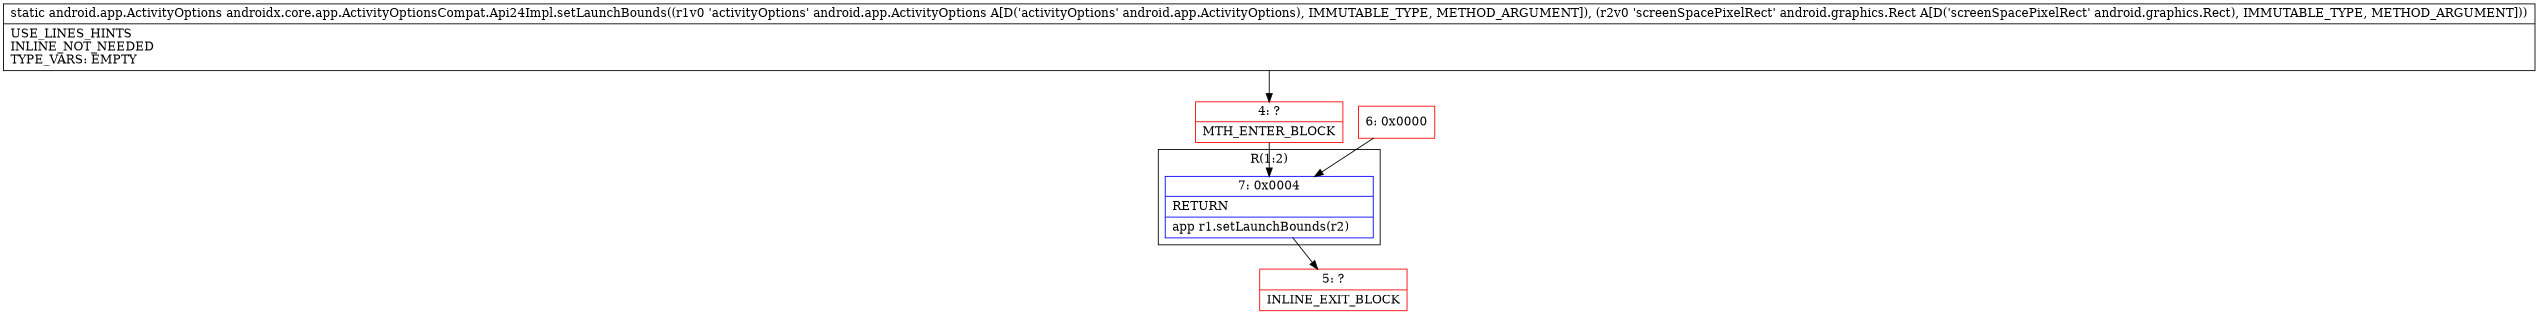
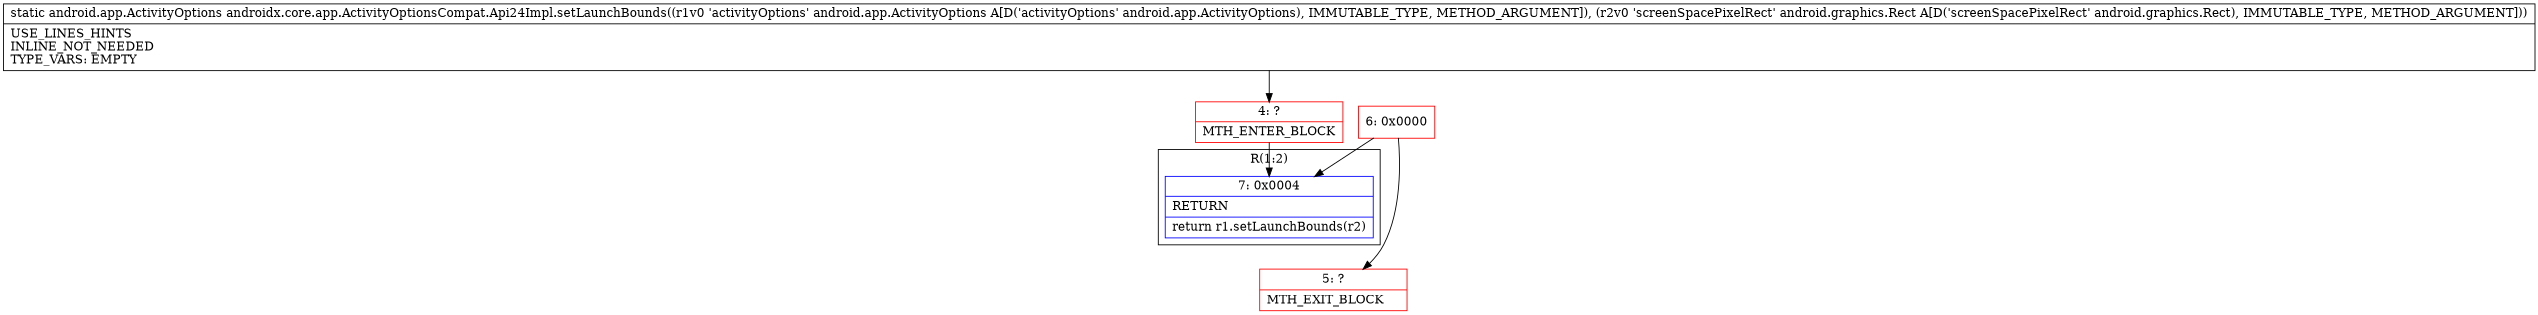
(1261, 227) -> (1269, 227)
(1303, 251) -> (1396, 204)
(1333, 300) -> (1326, 300)
